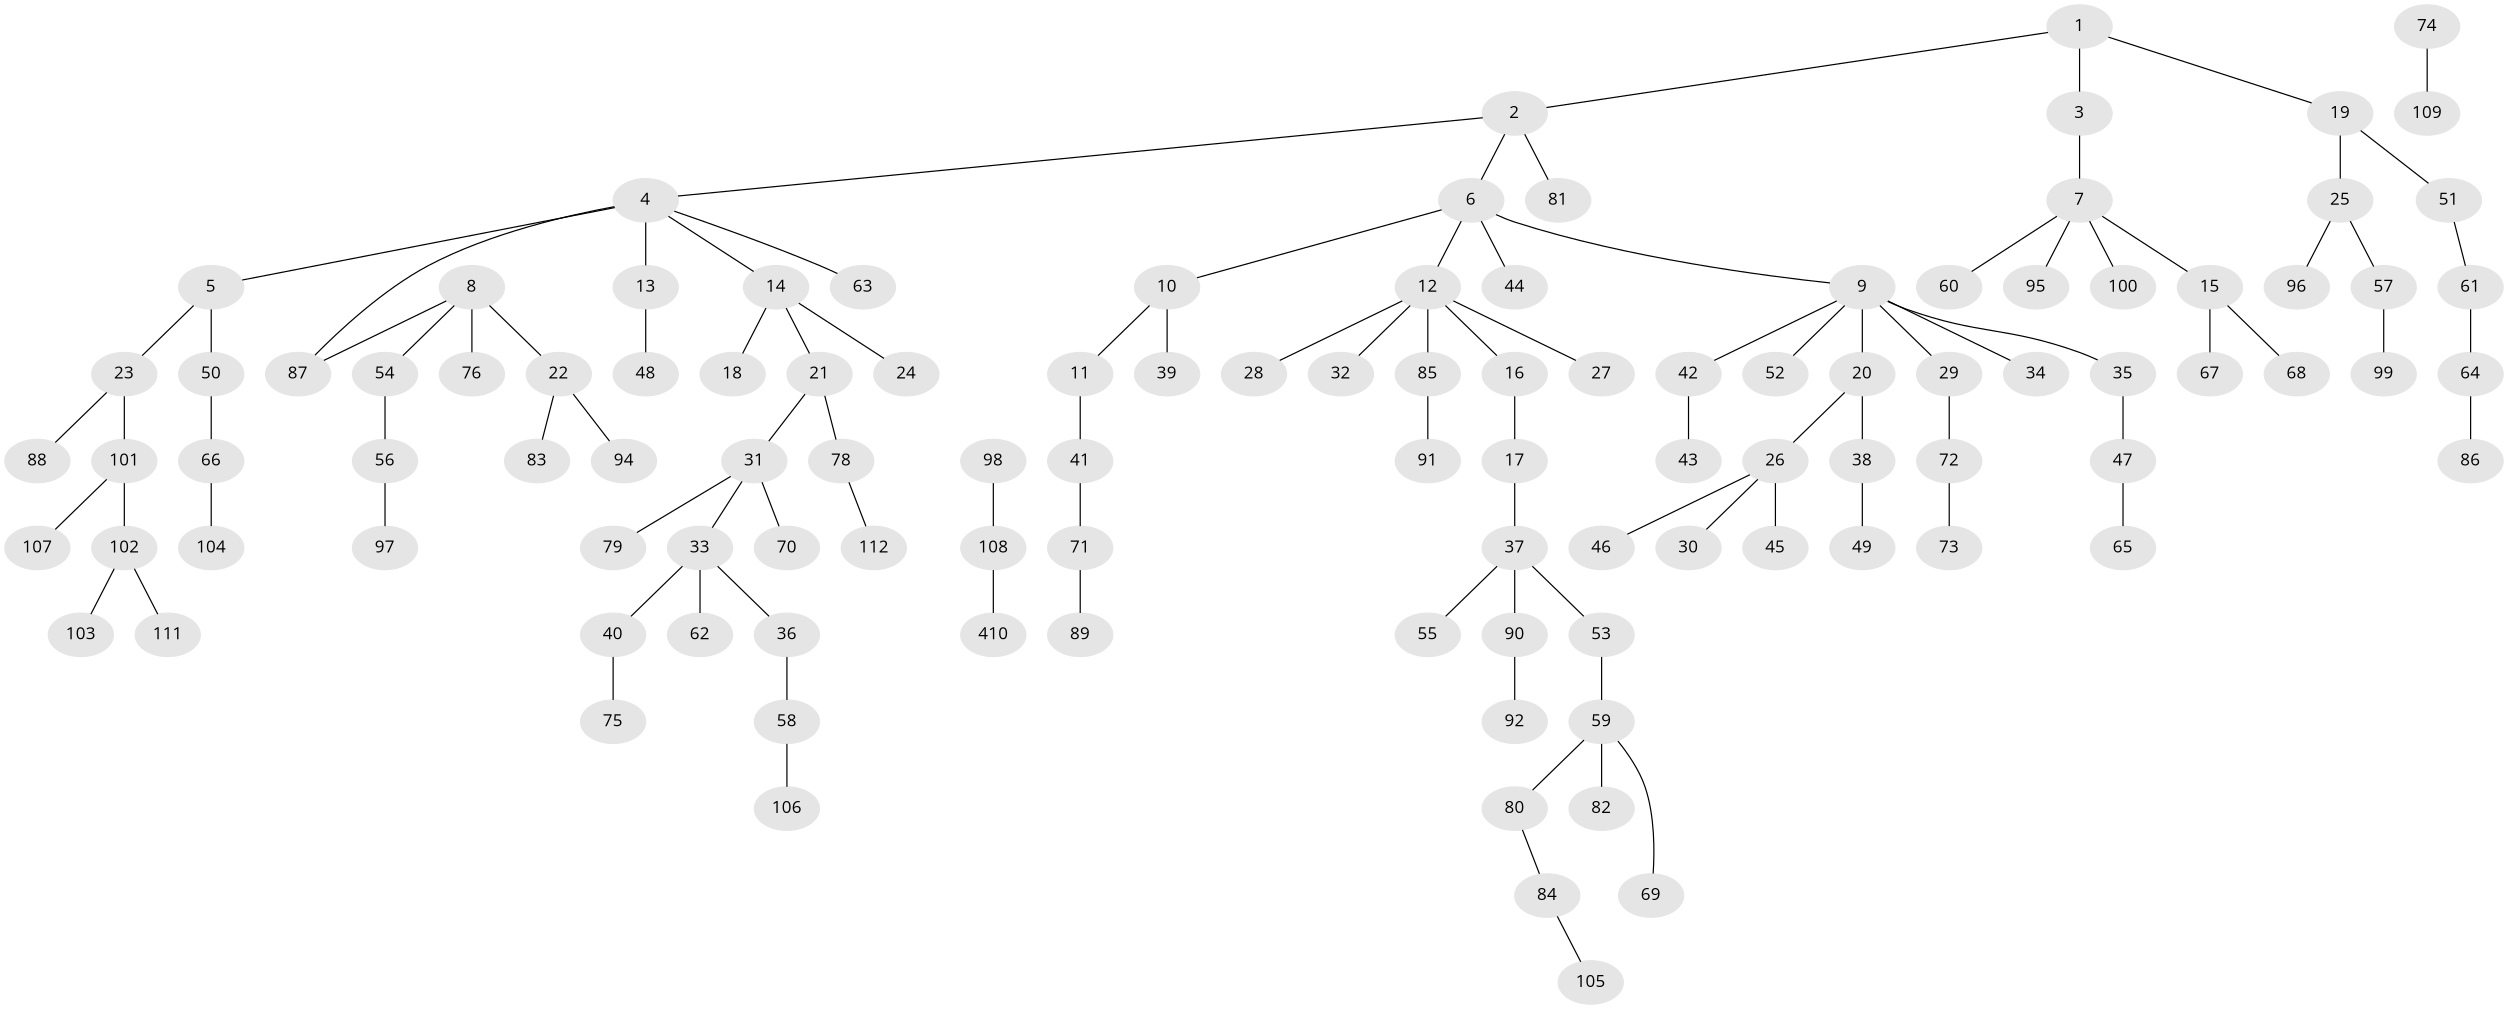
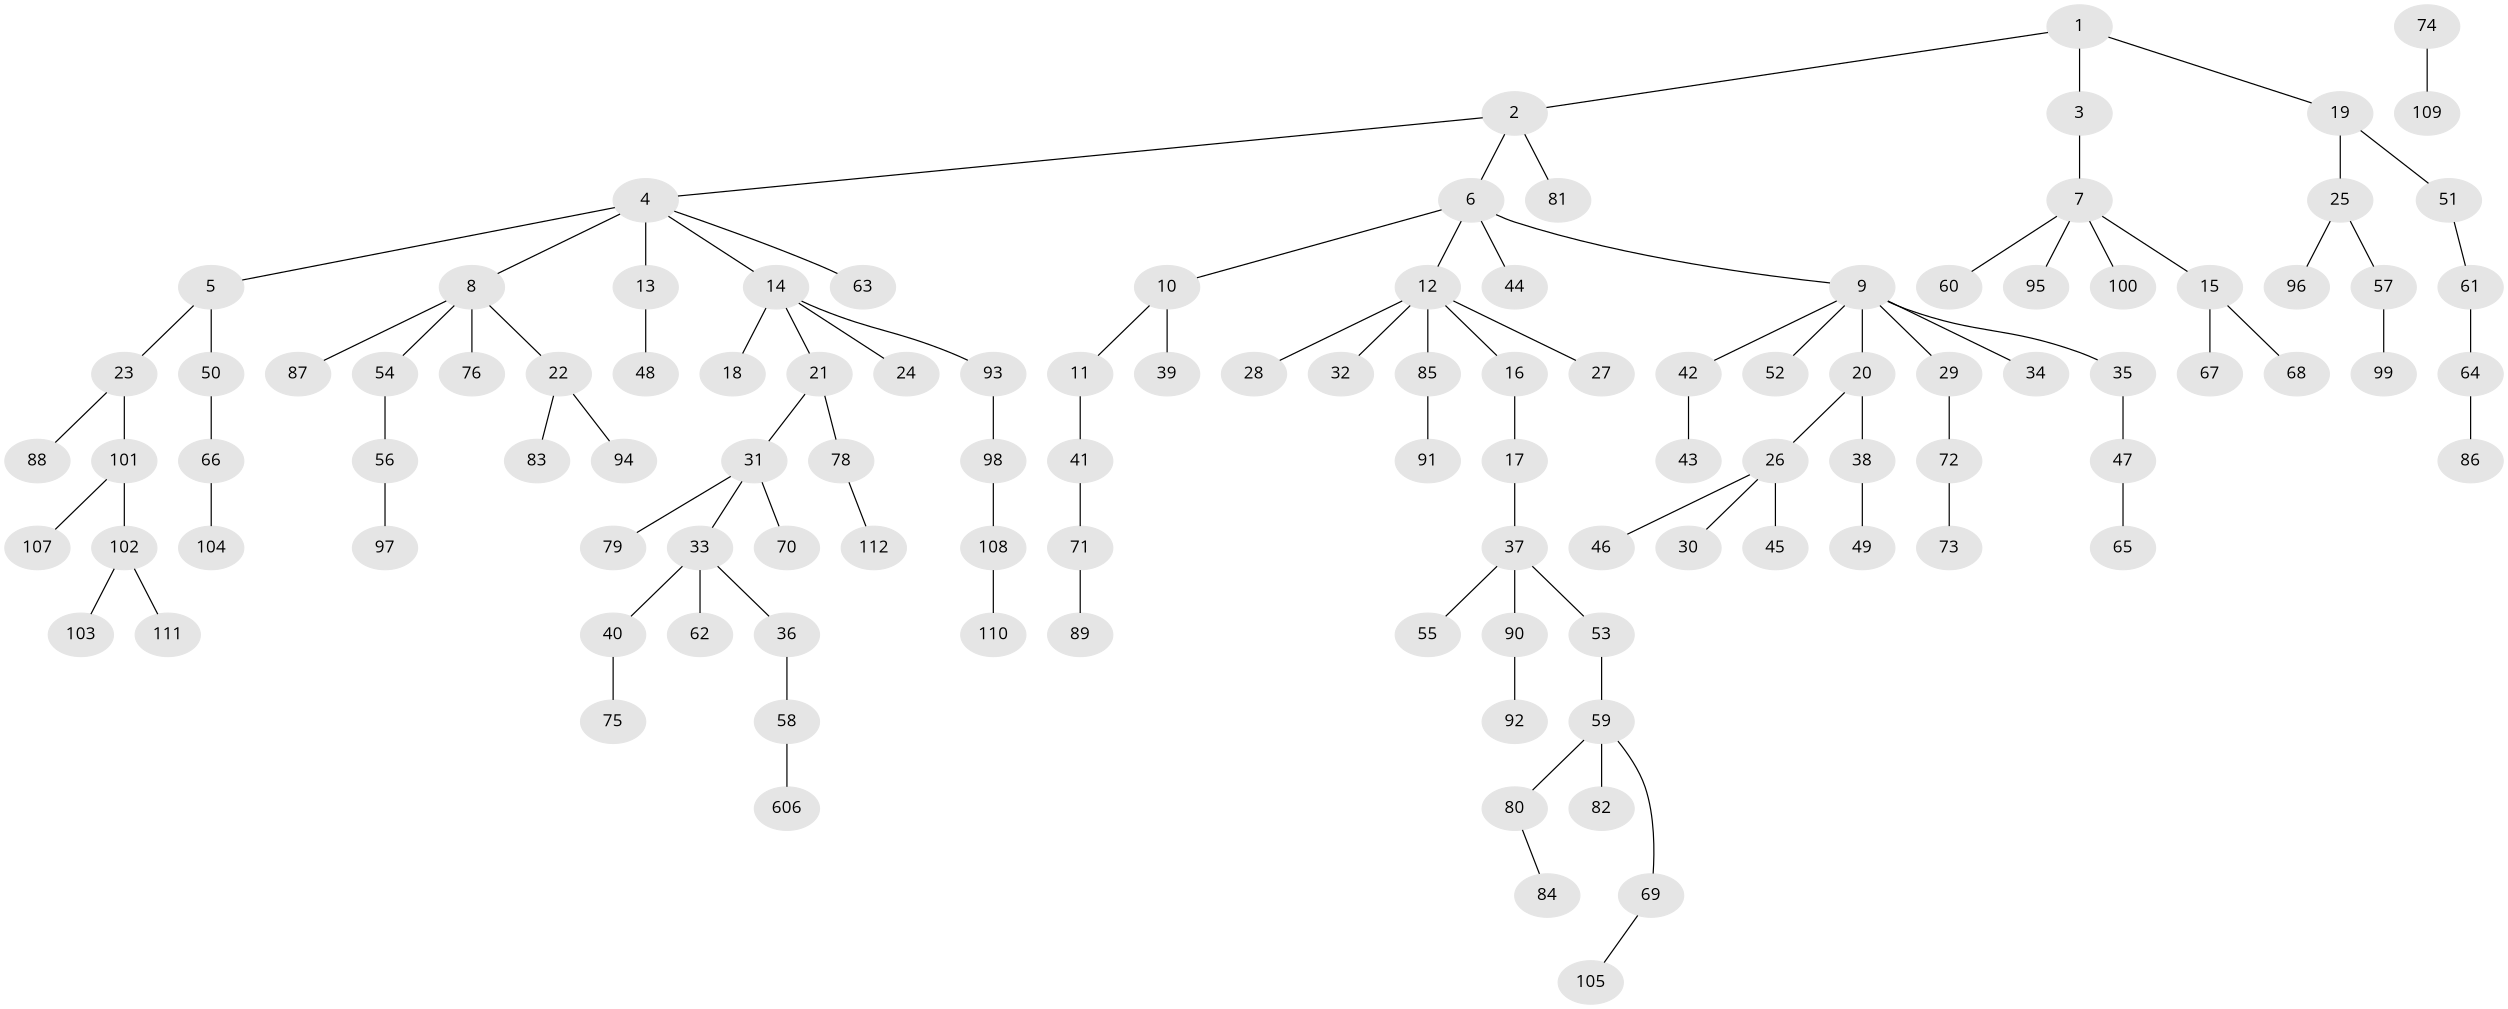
(451, 254) -> (559, 244)
none -> (993, 374)
(993, 635) -> (993, 635)
(787, 809) -> (787, 809)
(1569, 939) -> (1621, 939)
